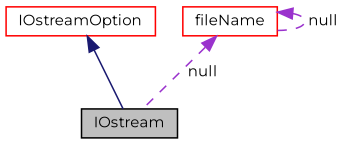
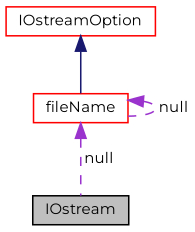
(109, 79) -> (81, 72)
